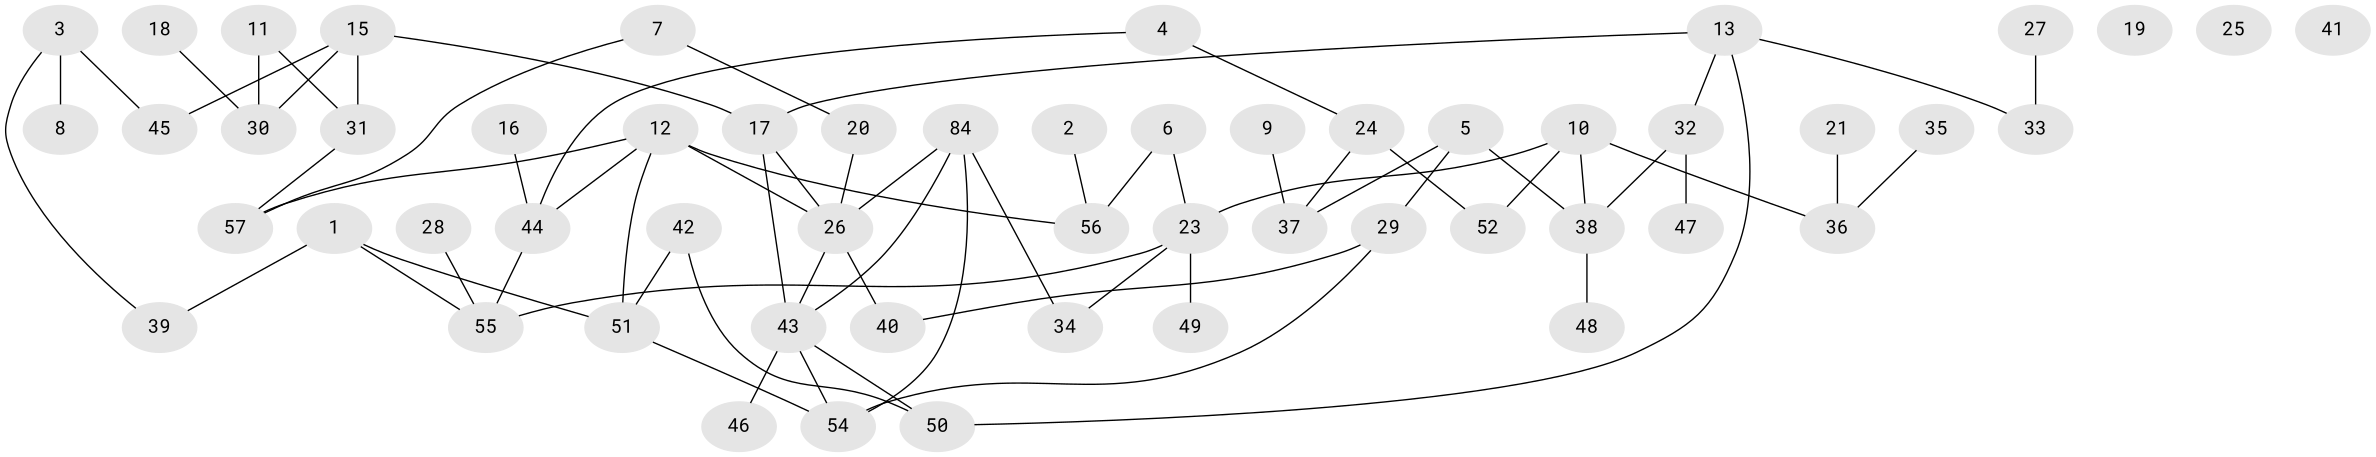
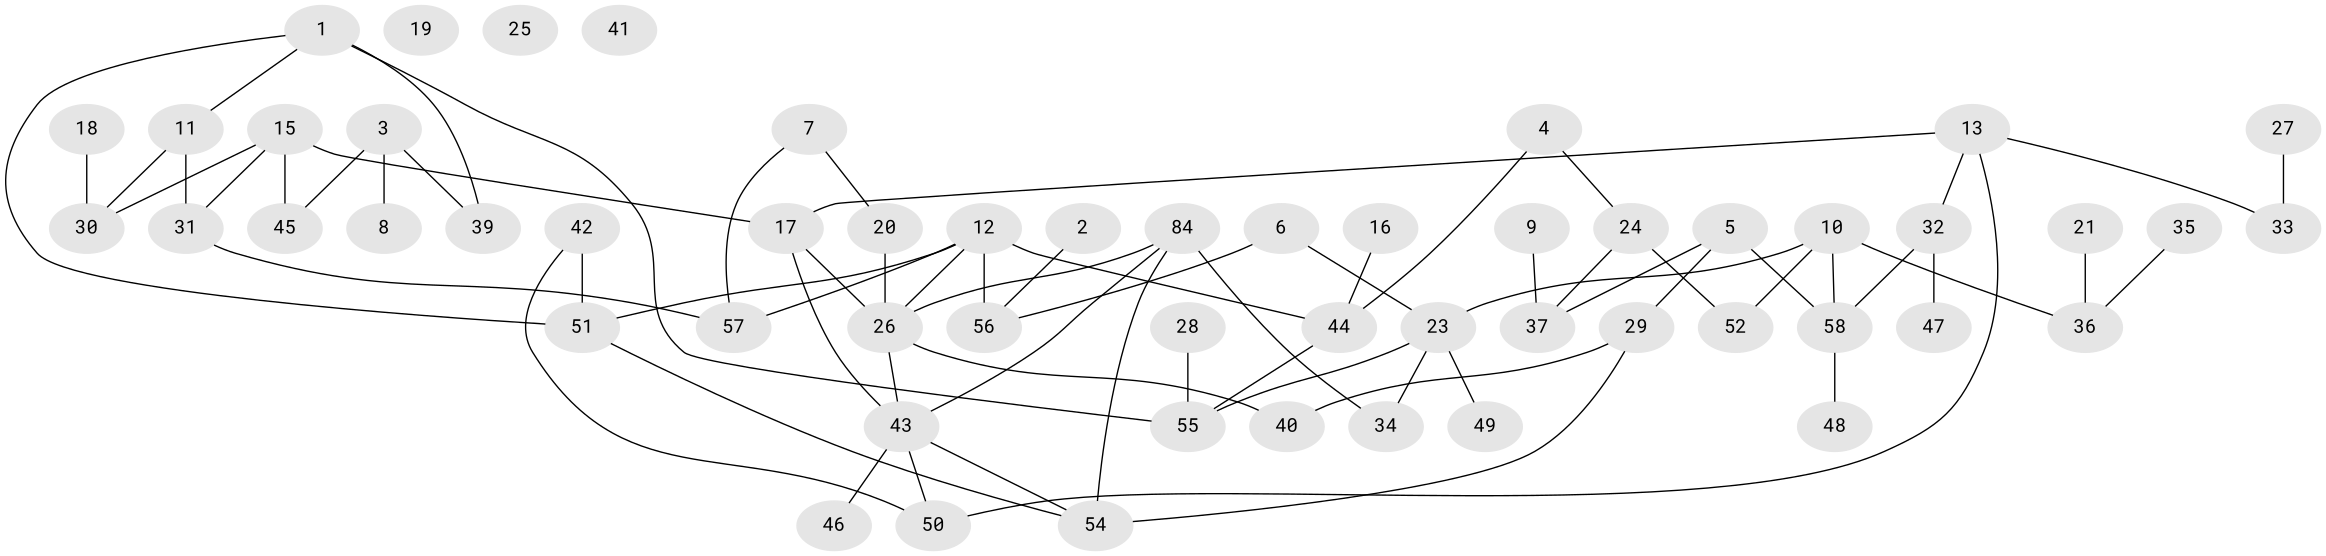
none -> (254, 80)
(1587, 228) -> (1835, 328)
